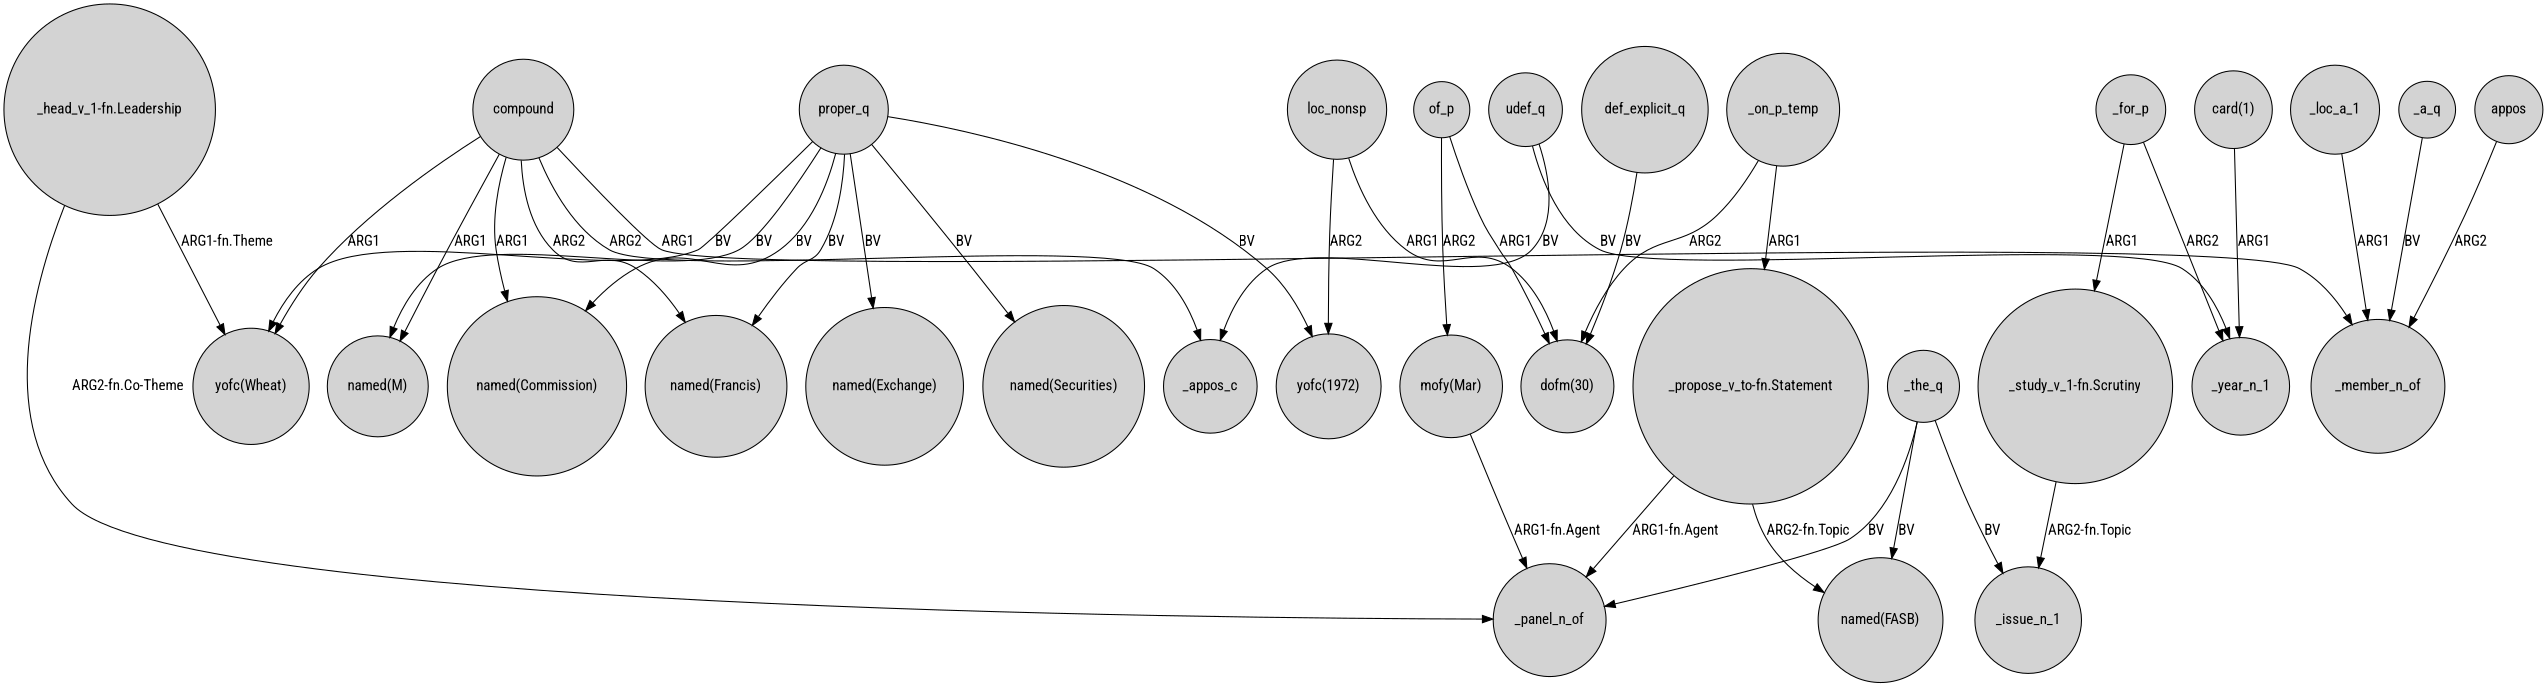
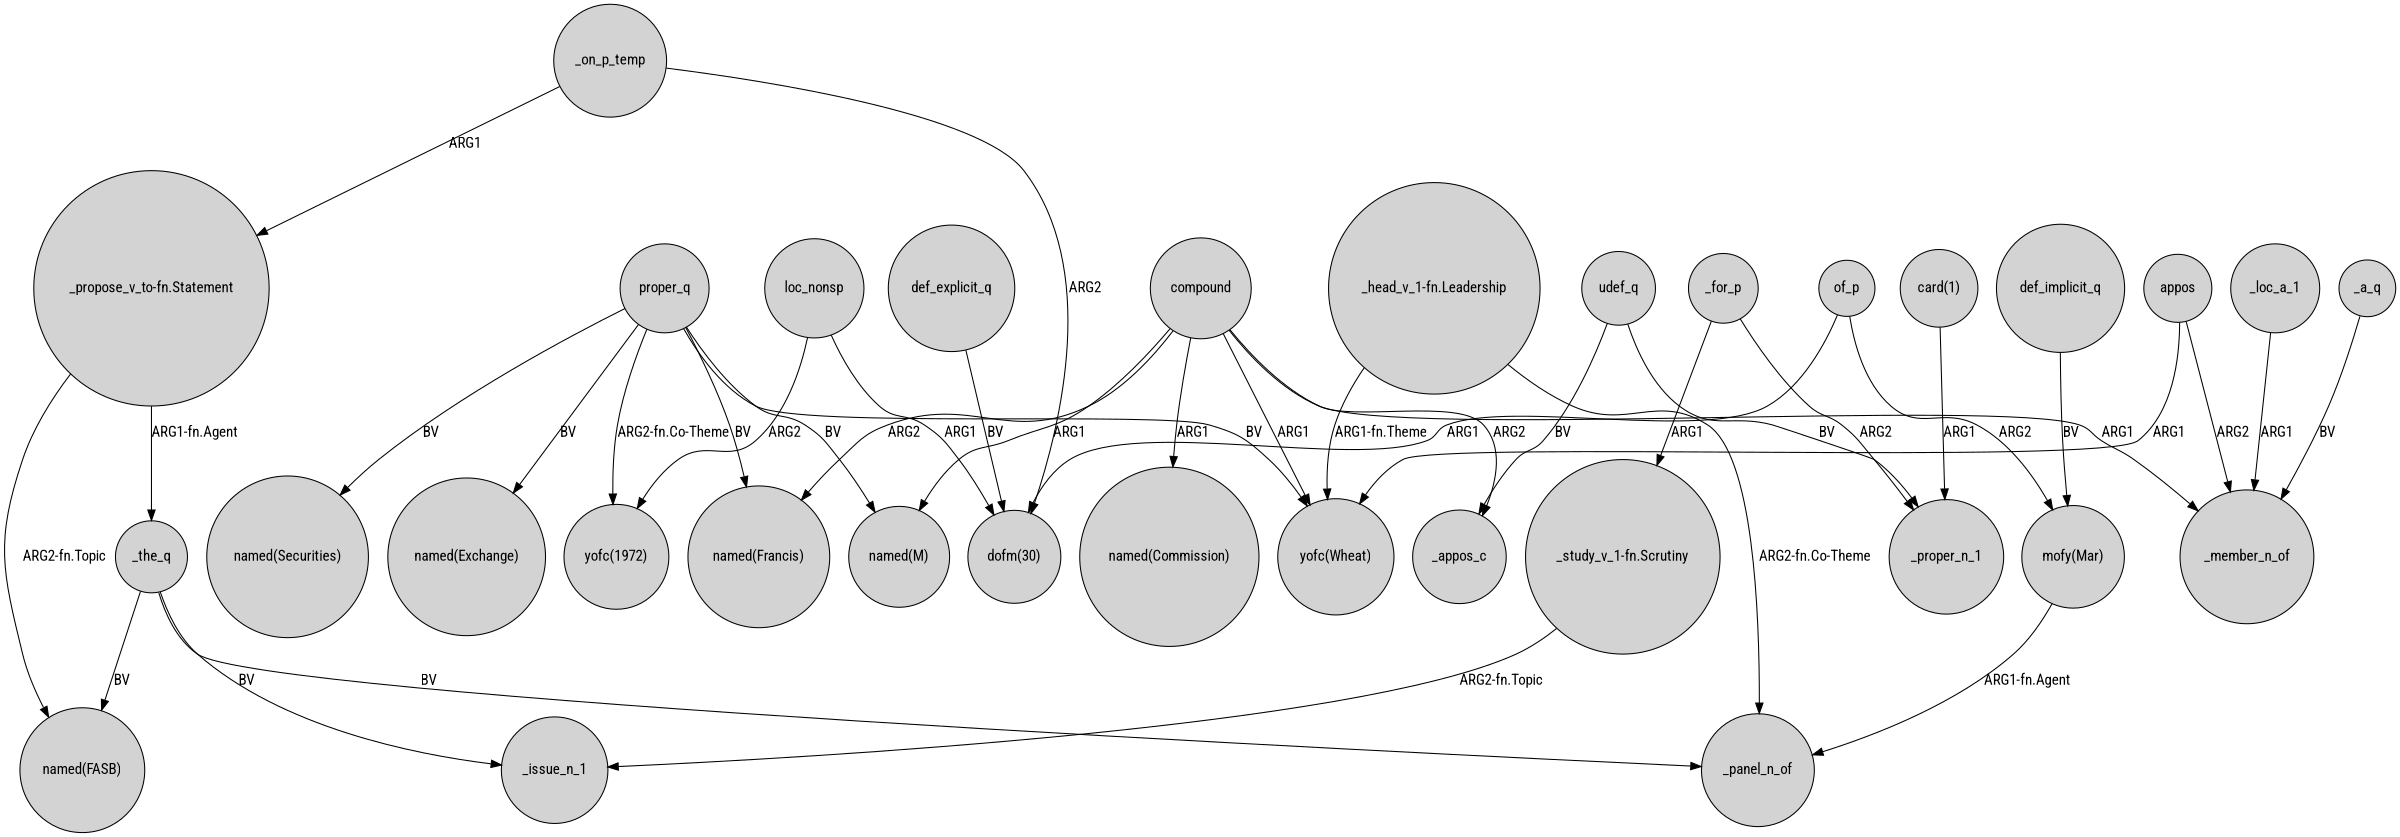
(1247, 242) -> (674, 433)
(775, 253) -> none
none -> (2061, 288)
(2241, 386) -> (1946, 557)
none -> (1809, 452)
(1634, 522) -> (151, 458)
